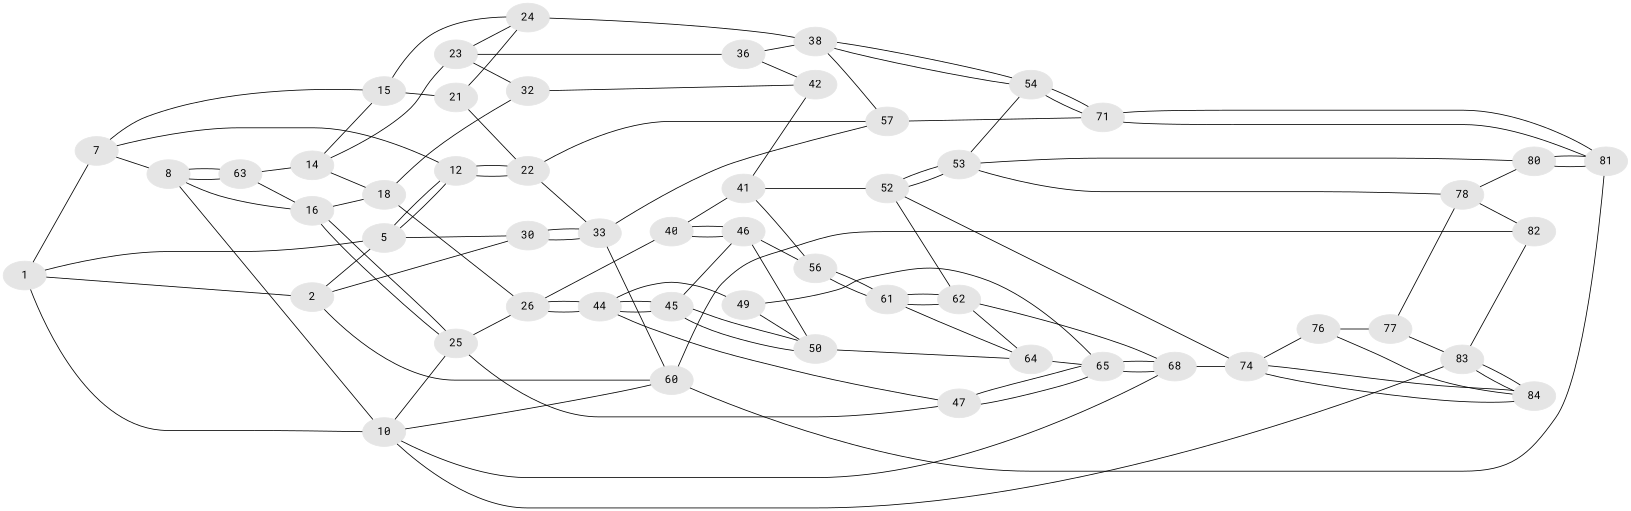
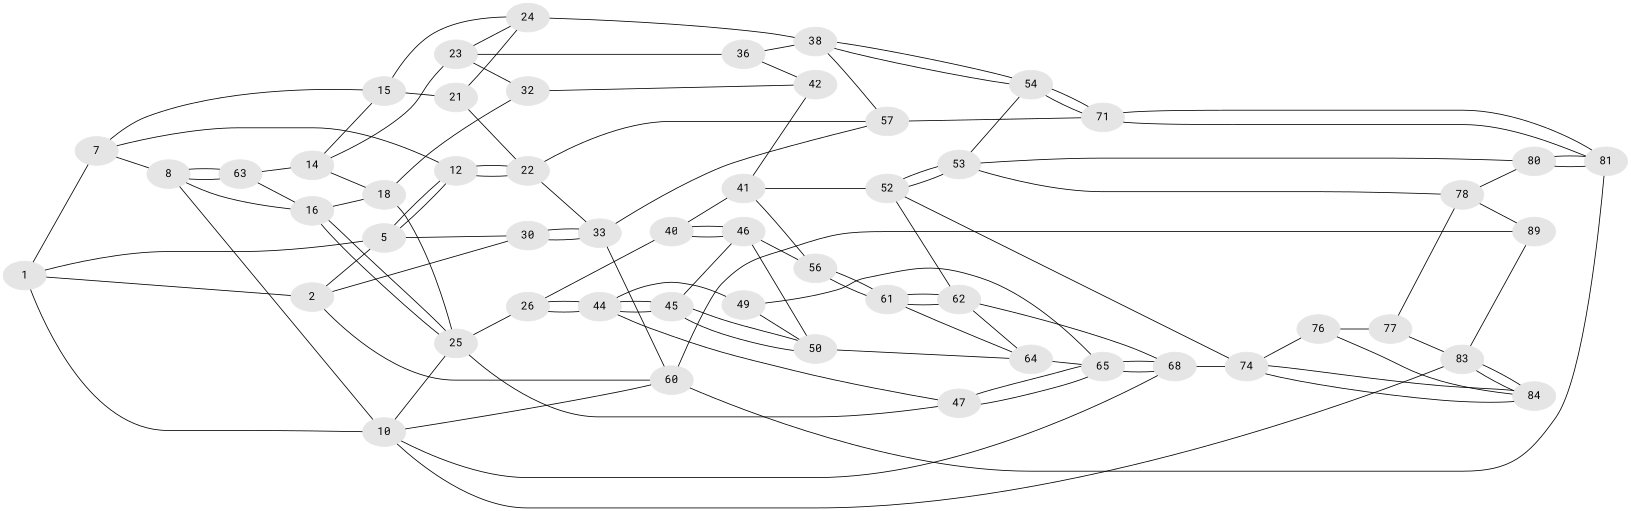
(1534, 232) -> (1534, 232)
(456, 251) -> (431, 268)
